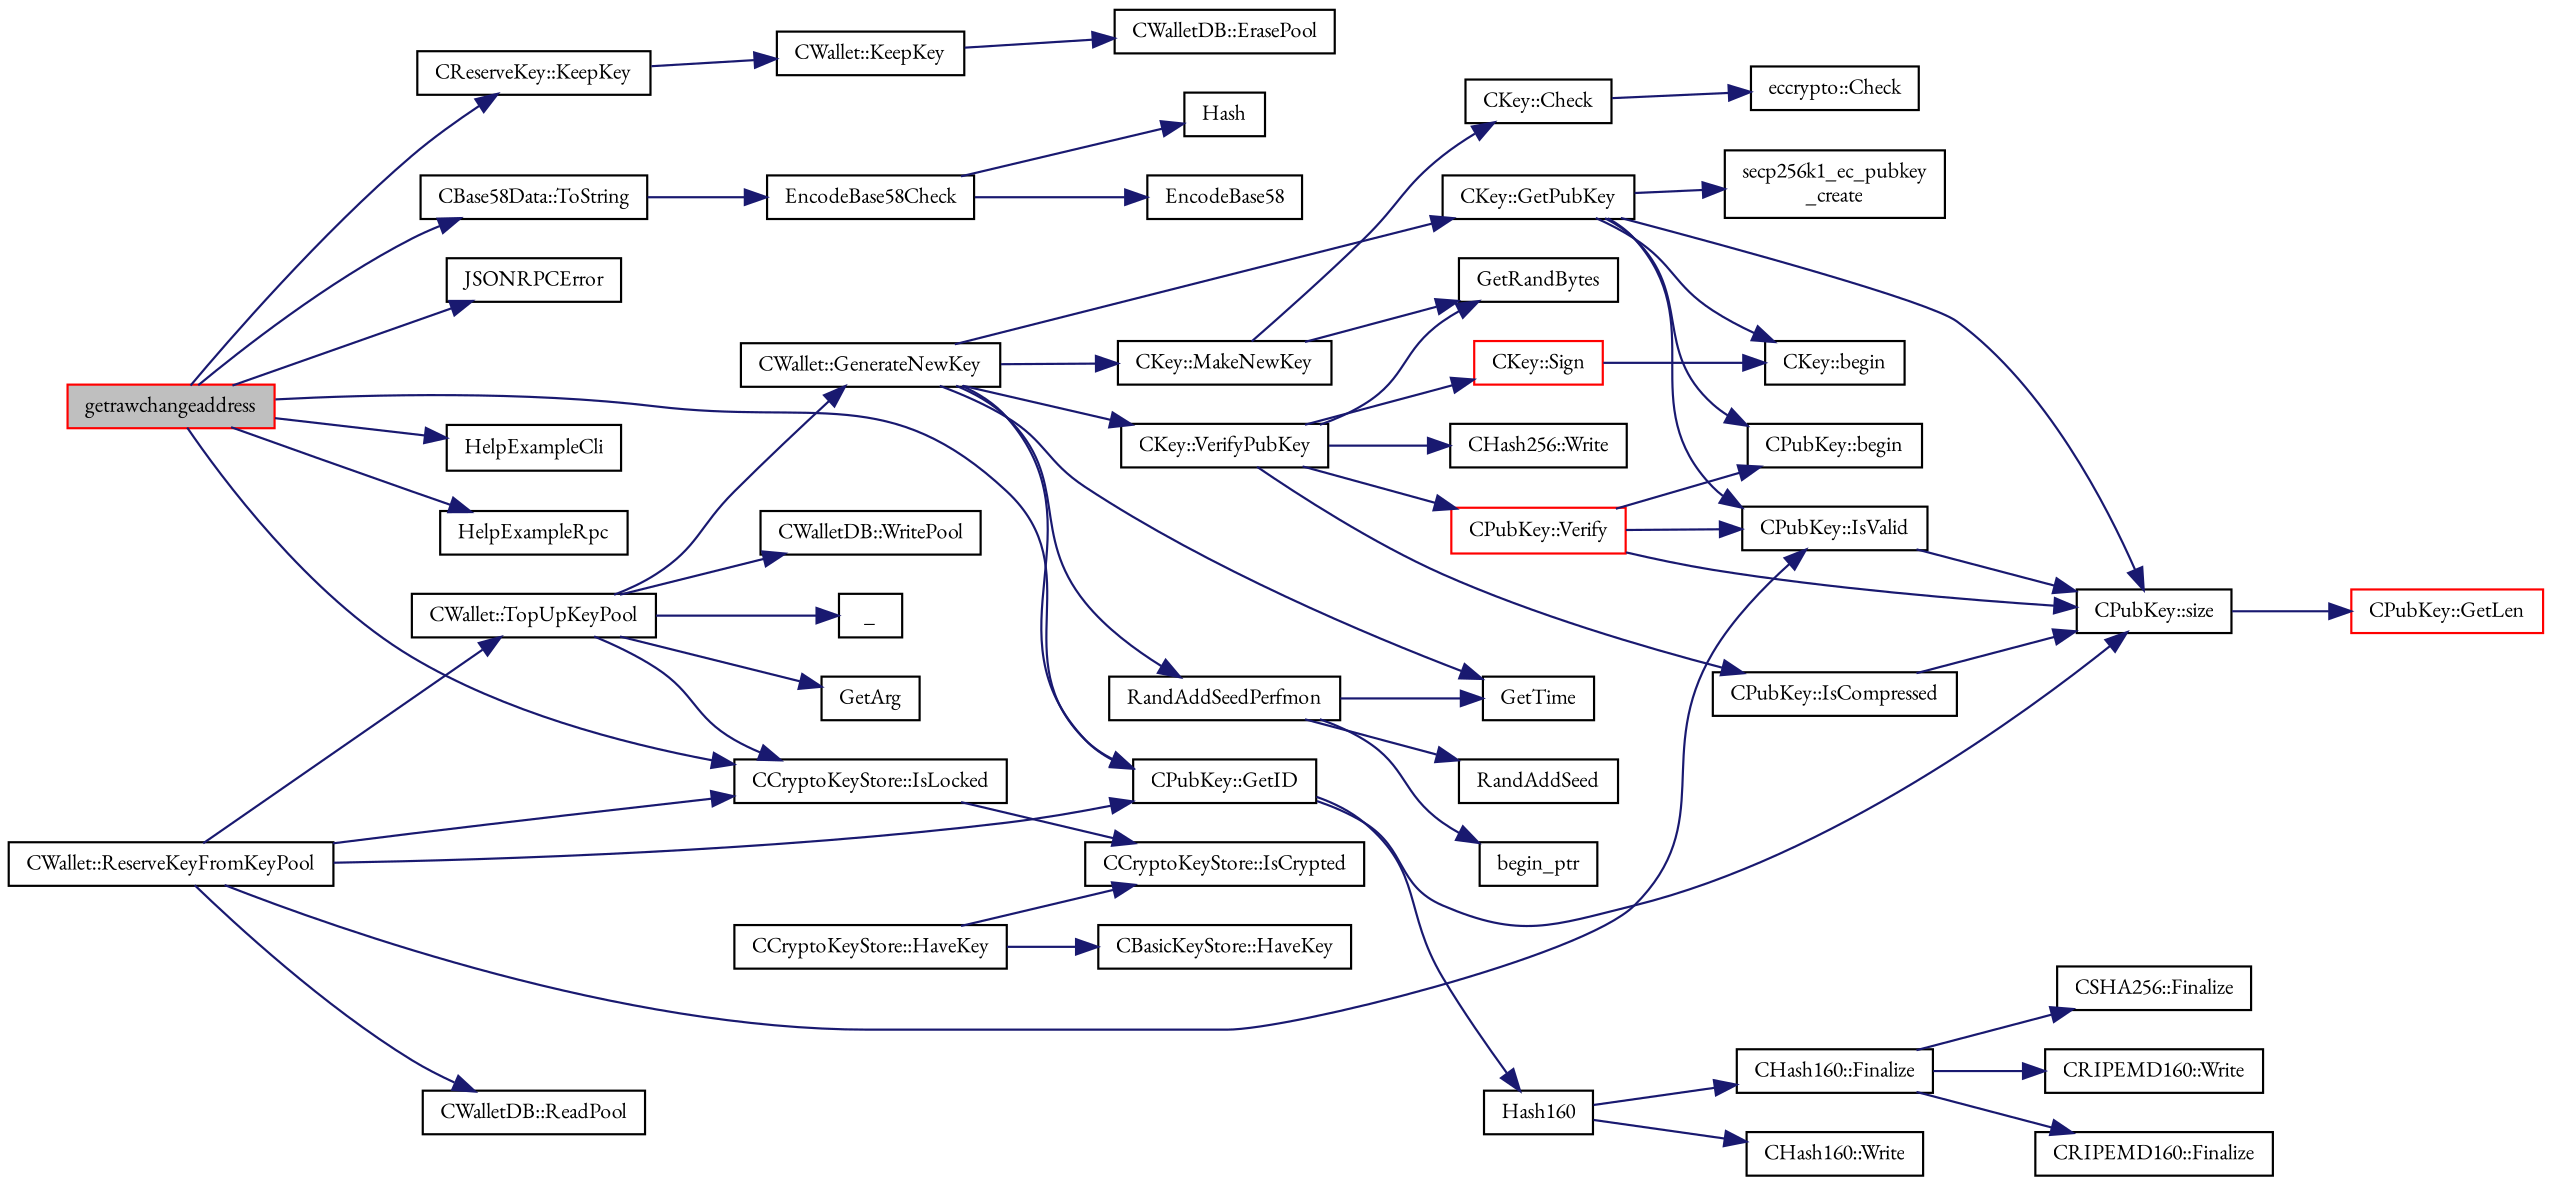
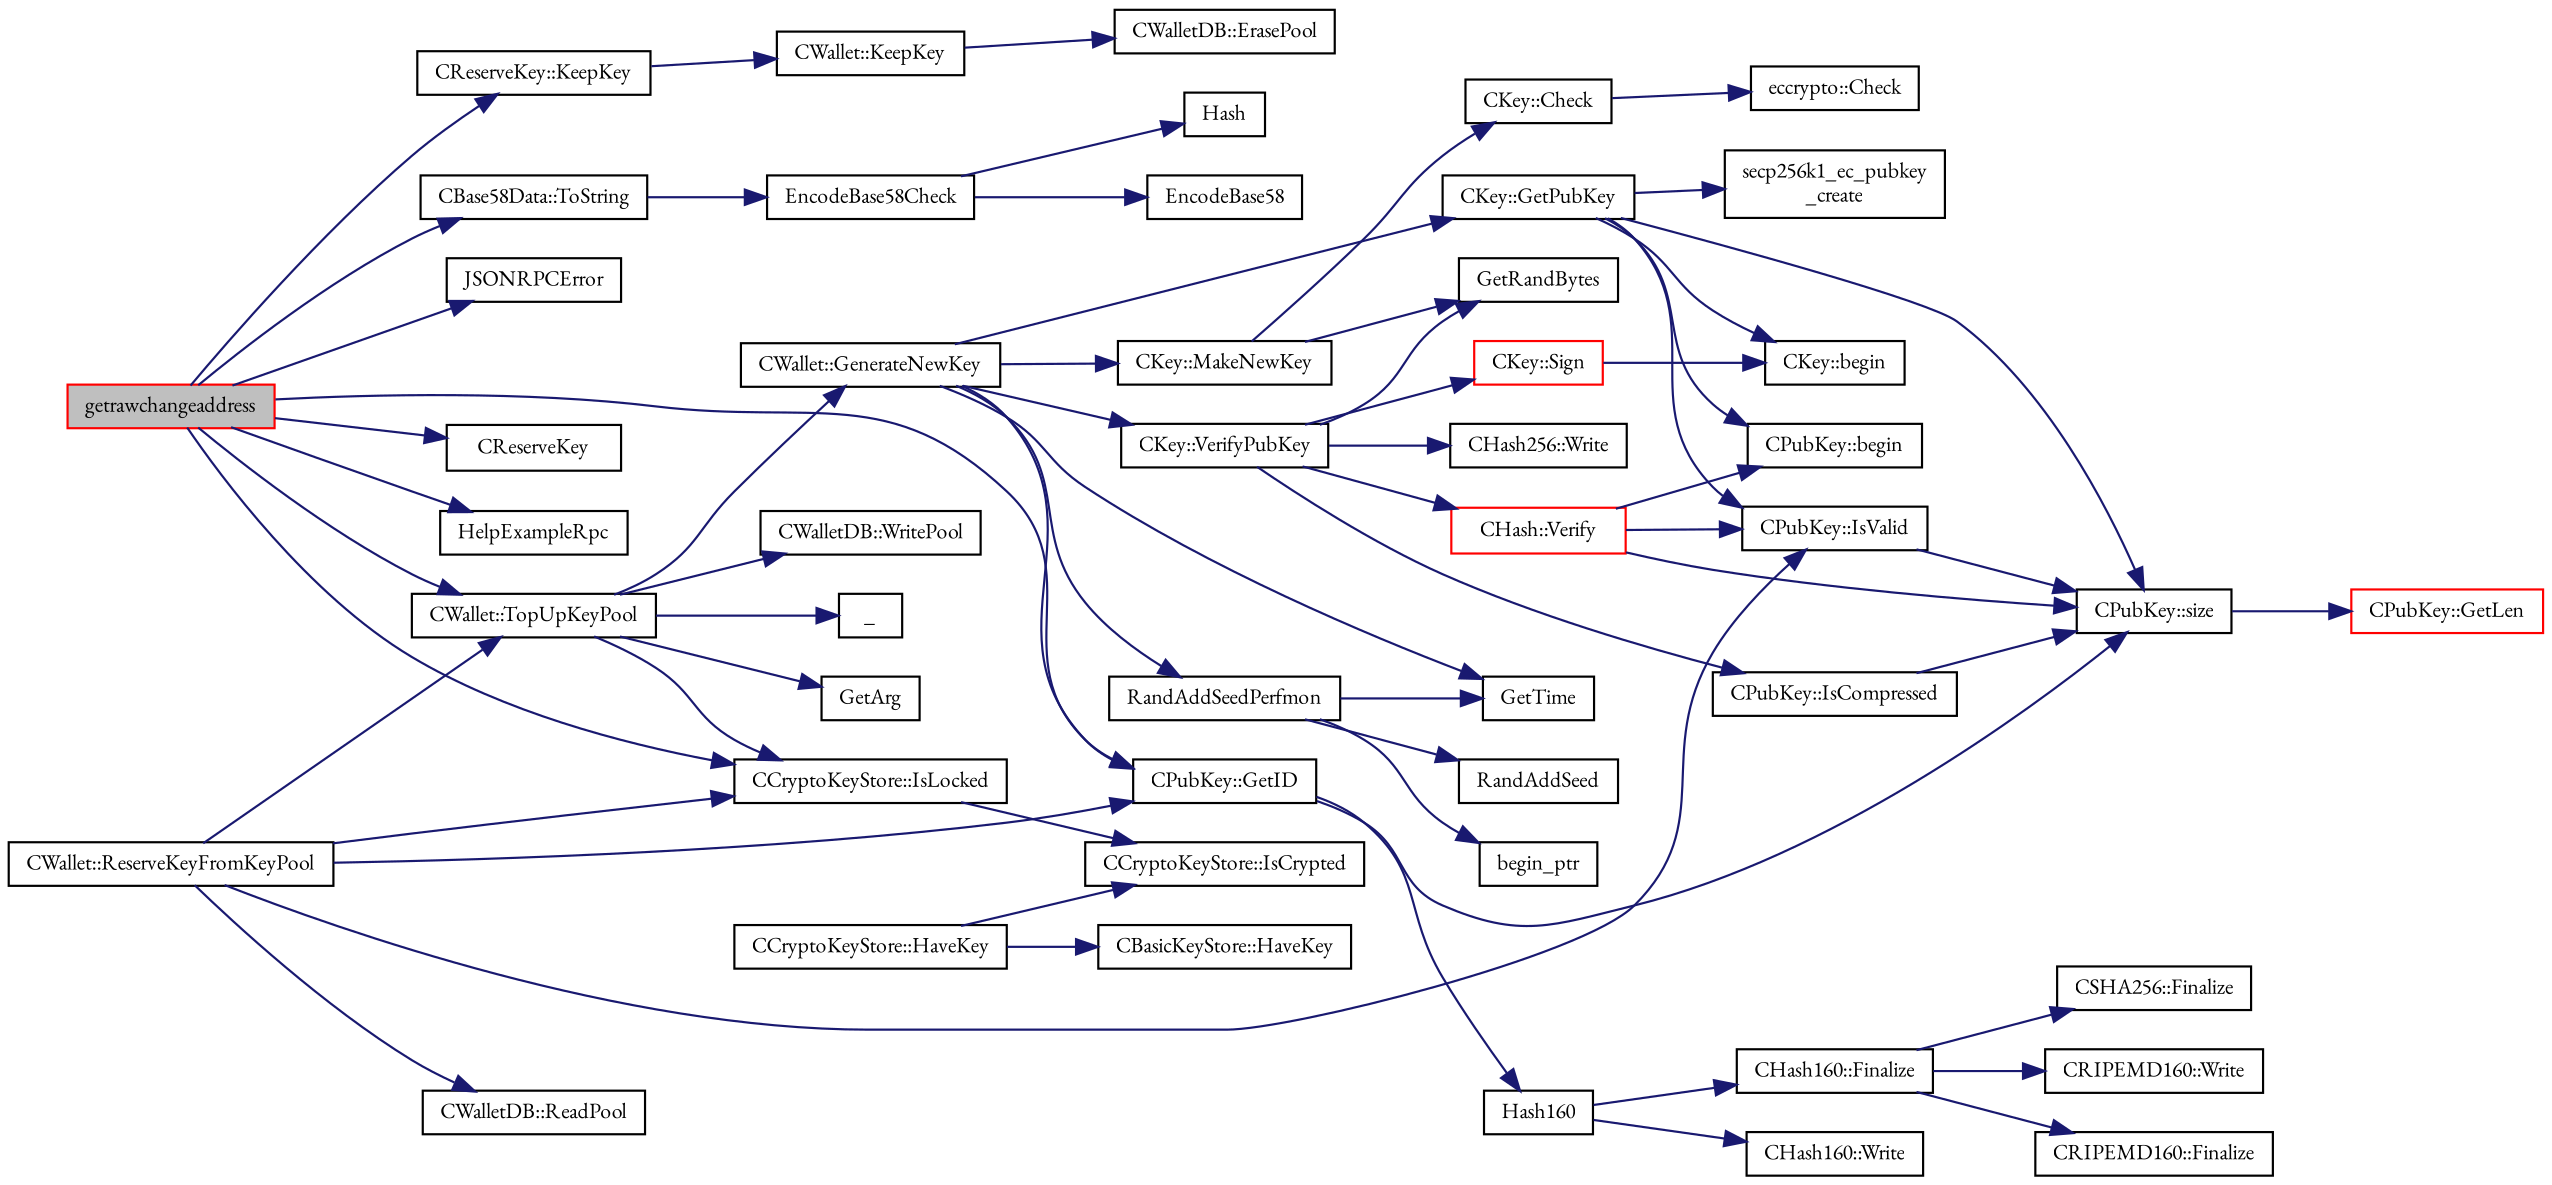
(534, 448) -> (534, 448)
none -> (314, 515)
(1538, 531) -> (1538, 531)
